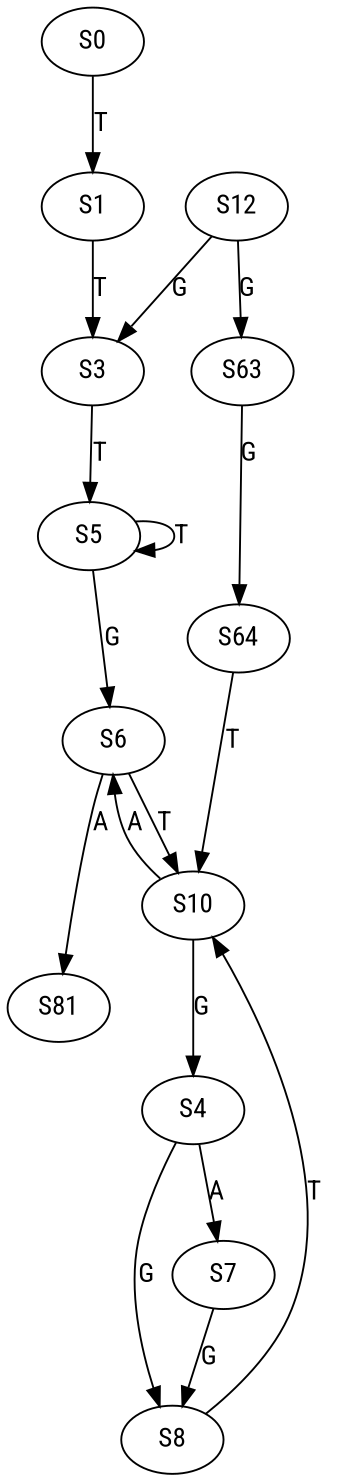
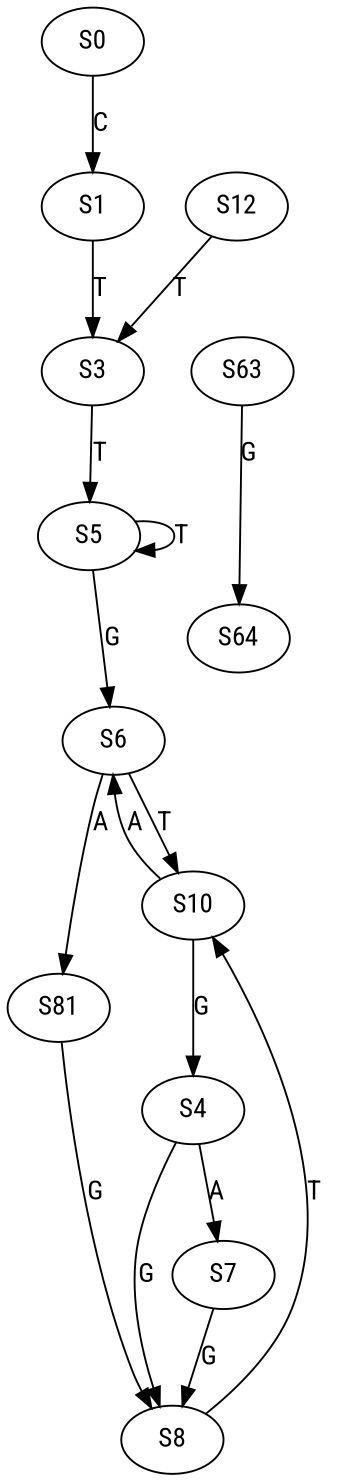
(101, 124) -> (101, 124)
(239, 279) -> none
(180, 289) -> (180, 289)
(218, 762) -> none
none -> (89, 1220)
